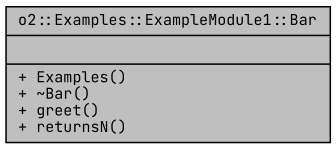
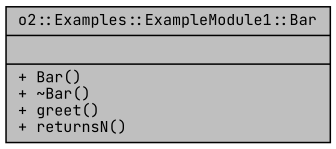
(73, 78) -> (51, 78)
